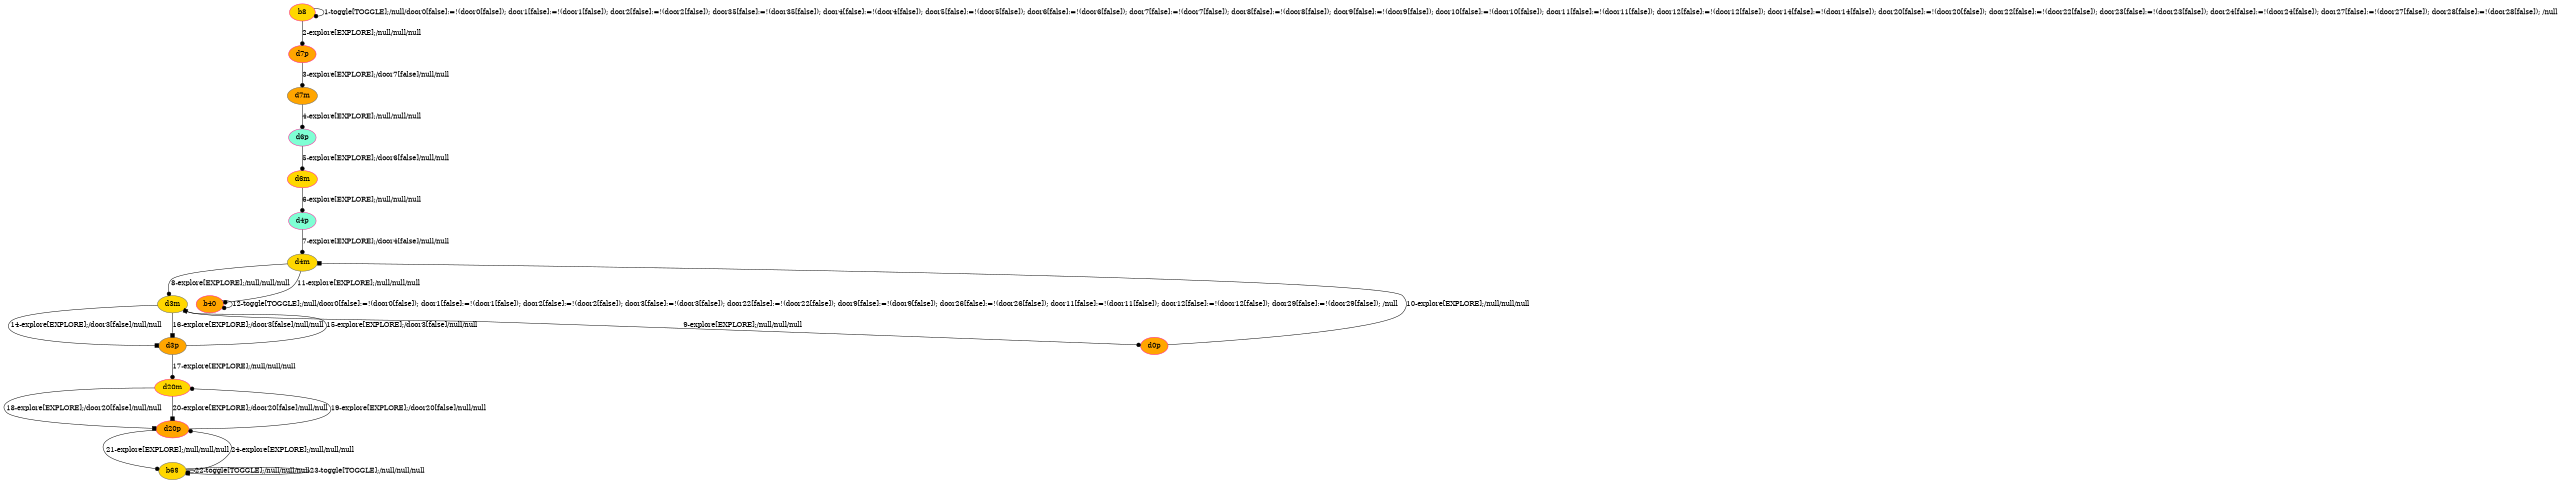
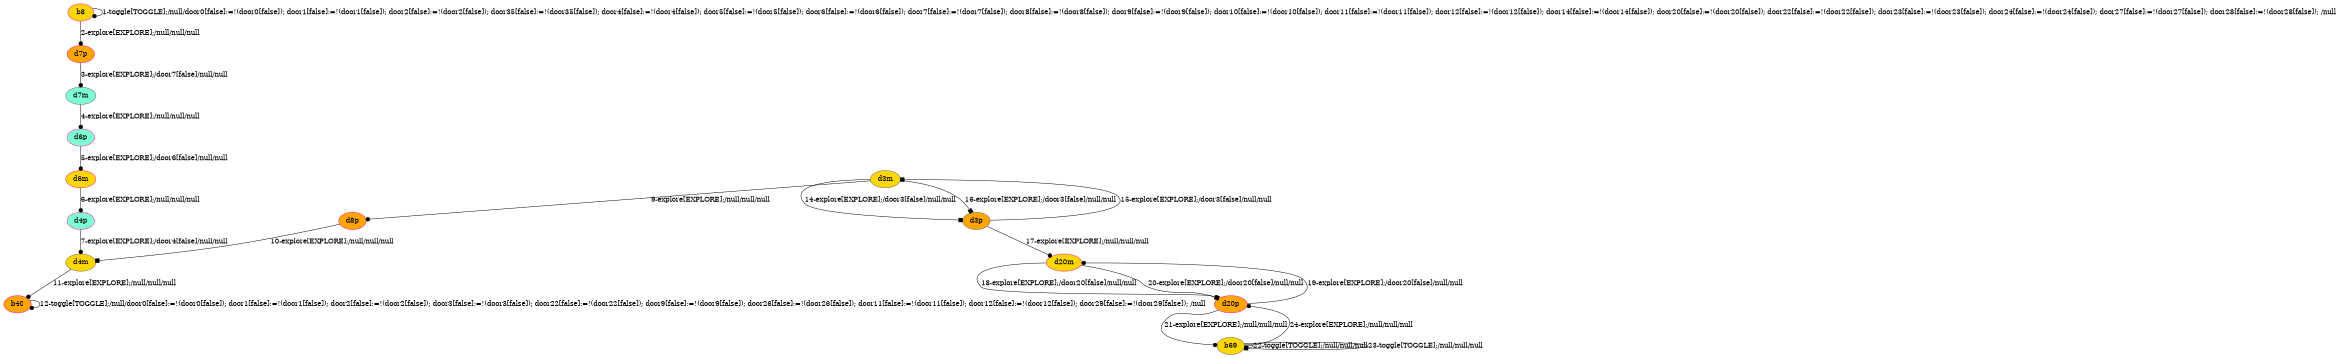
(302, 96) -> (81, 96)
(222, 269) -> none
(1154, 346) -> (352, 221)
